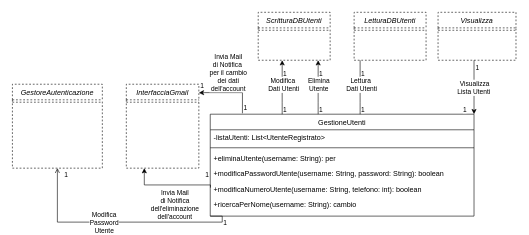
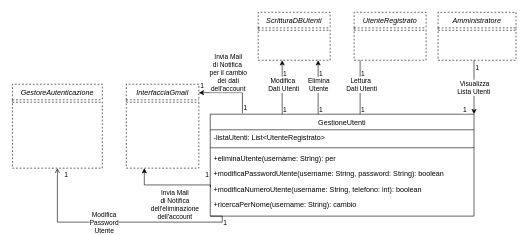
(390, 20) -> (390, 20)
(477, 20) -> (477, 20)
